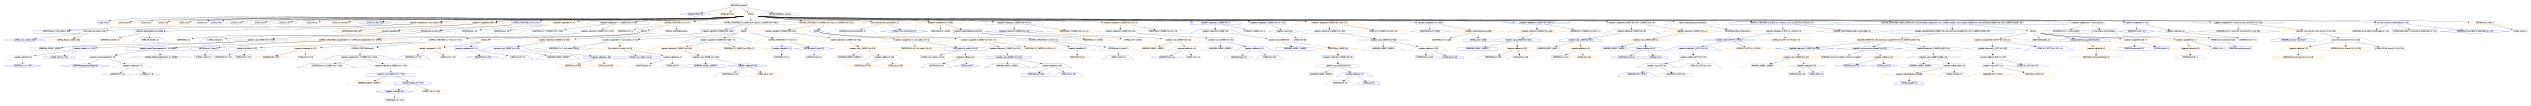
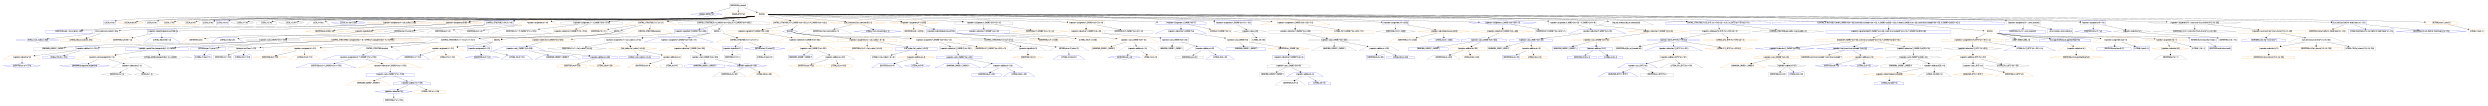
(780, 14) -> none
(341, 23) -> none
(1714, 27) -> (1653, 44)
(1014, 31) -> (984, 31)
(739, 49) -> none
